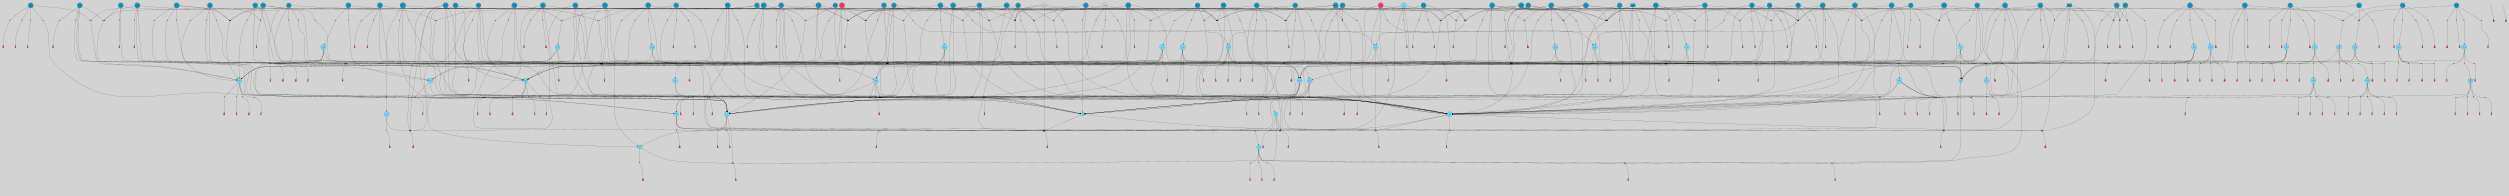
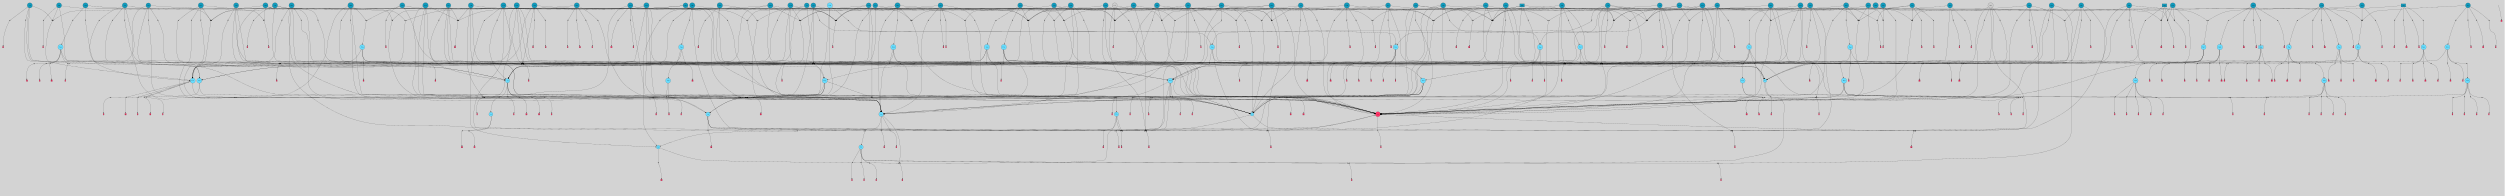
(842, 5) -> (790, 5)
(953, 5) -> (830, 5)
(1105, 5) -> (1347, 5)
(1381, 5) -> (1443, 5)
(1404, 5) -> (1388, 5)
(1521, 5) -> (1522, 5)
(1633, 5) -> (1506, 5)
none -> (1883, 5)
(2005, 5) -> (1991, 5)
(2069, 5) -> (2081, 5)
(2117, 5) -> (2164, 5)
(2403, 5) -> (2403, 5)
(2194, 47) -> (2261, 47)
(2339, 47) -> (2204, 47)
(2471, 81) -> (2467, 81)
(387, 114) -> none
none -> (491, 114)
(1450, 114) -> (1378, 114)
